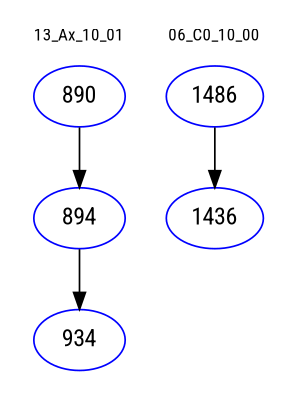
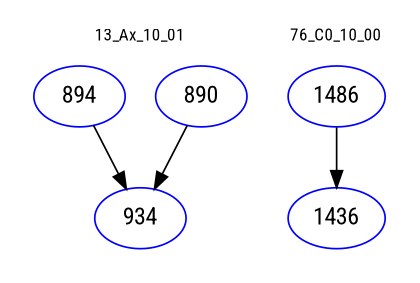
(215, 36) -> (337, 36)
(80, 149) -> (175, 150)
